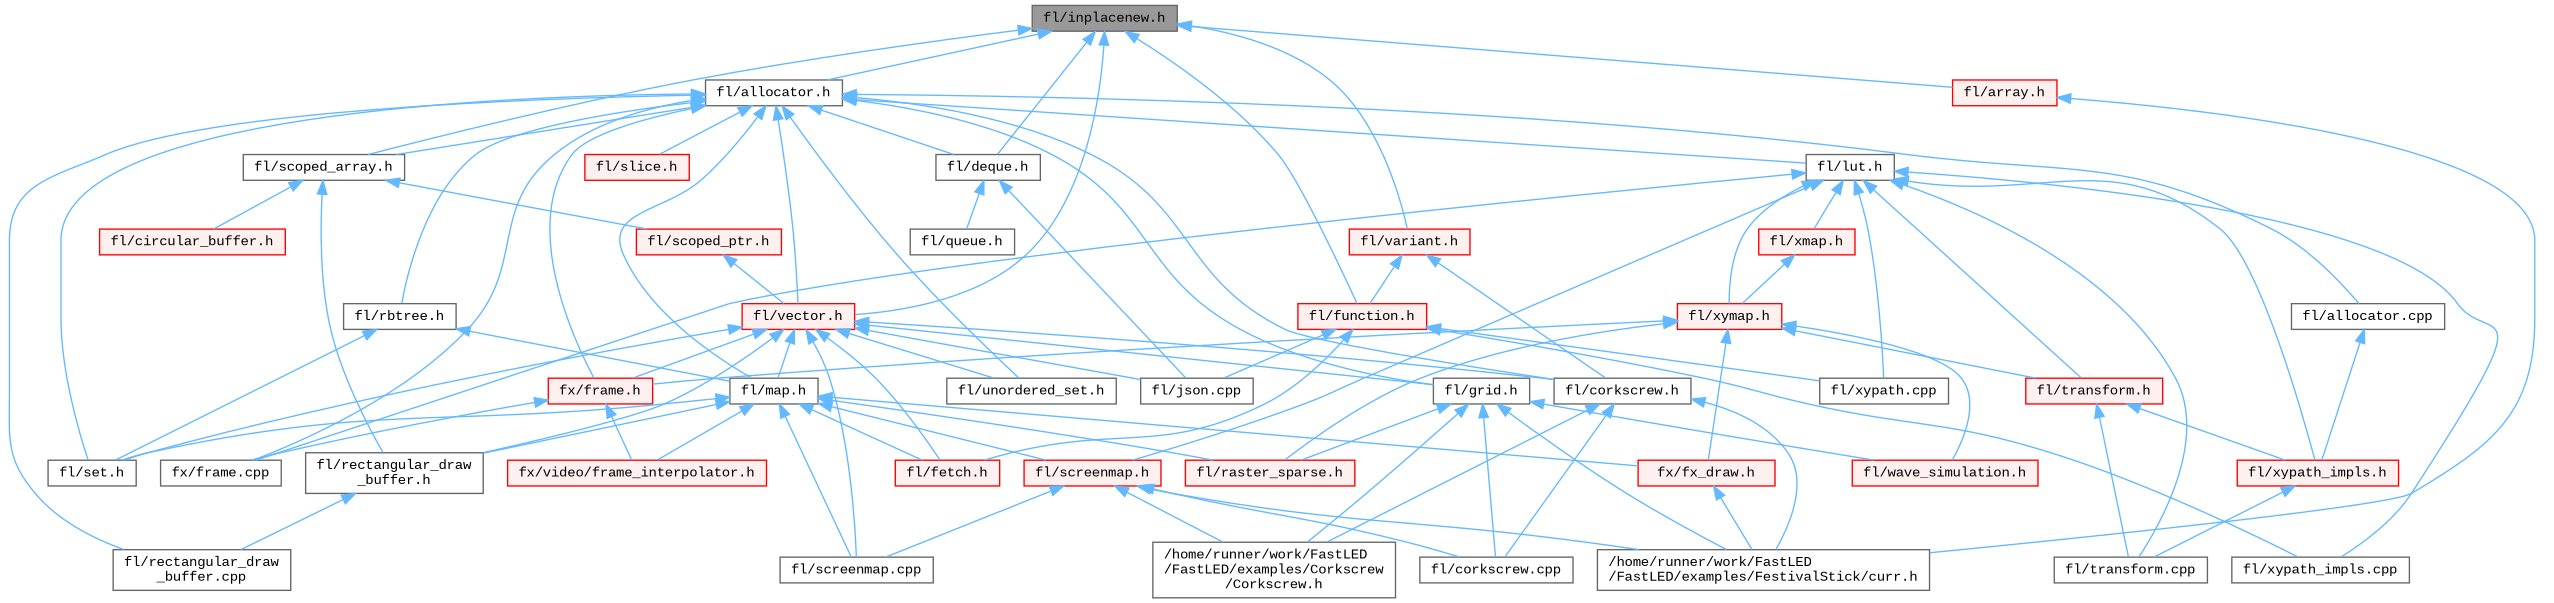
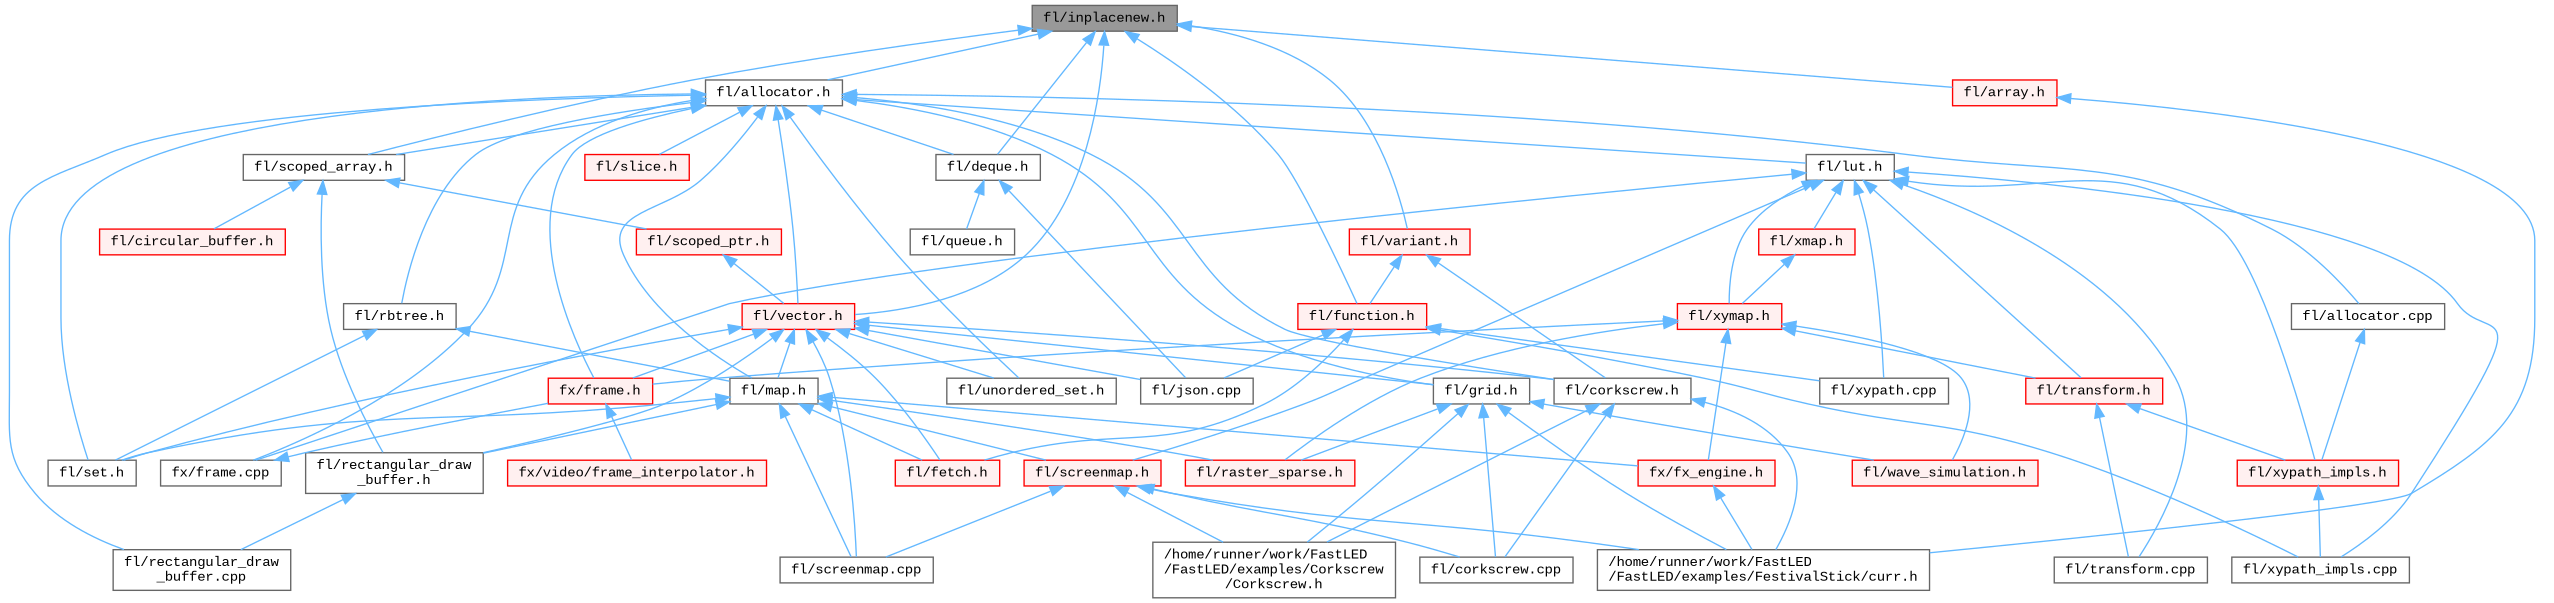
(392, 429) -> (418, 429)
(700, 436) -> none
(1707, 473) -> (1707, 473)
(2202, 533) -> (2319, 528)
